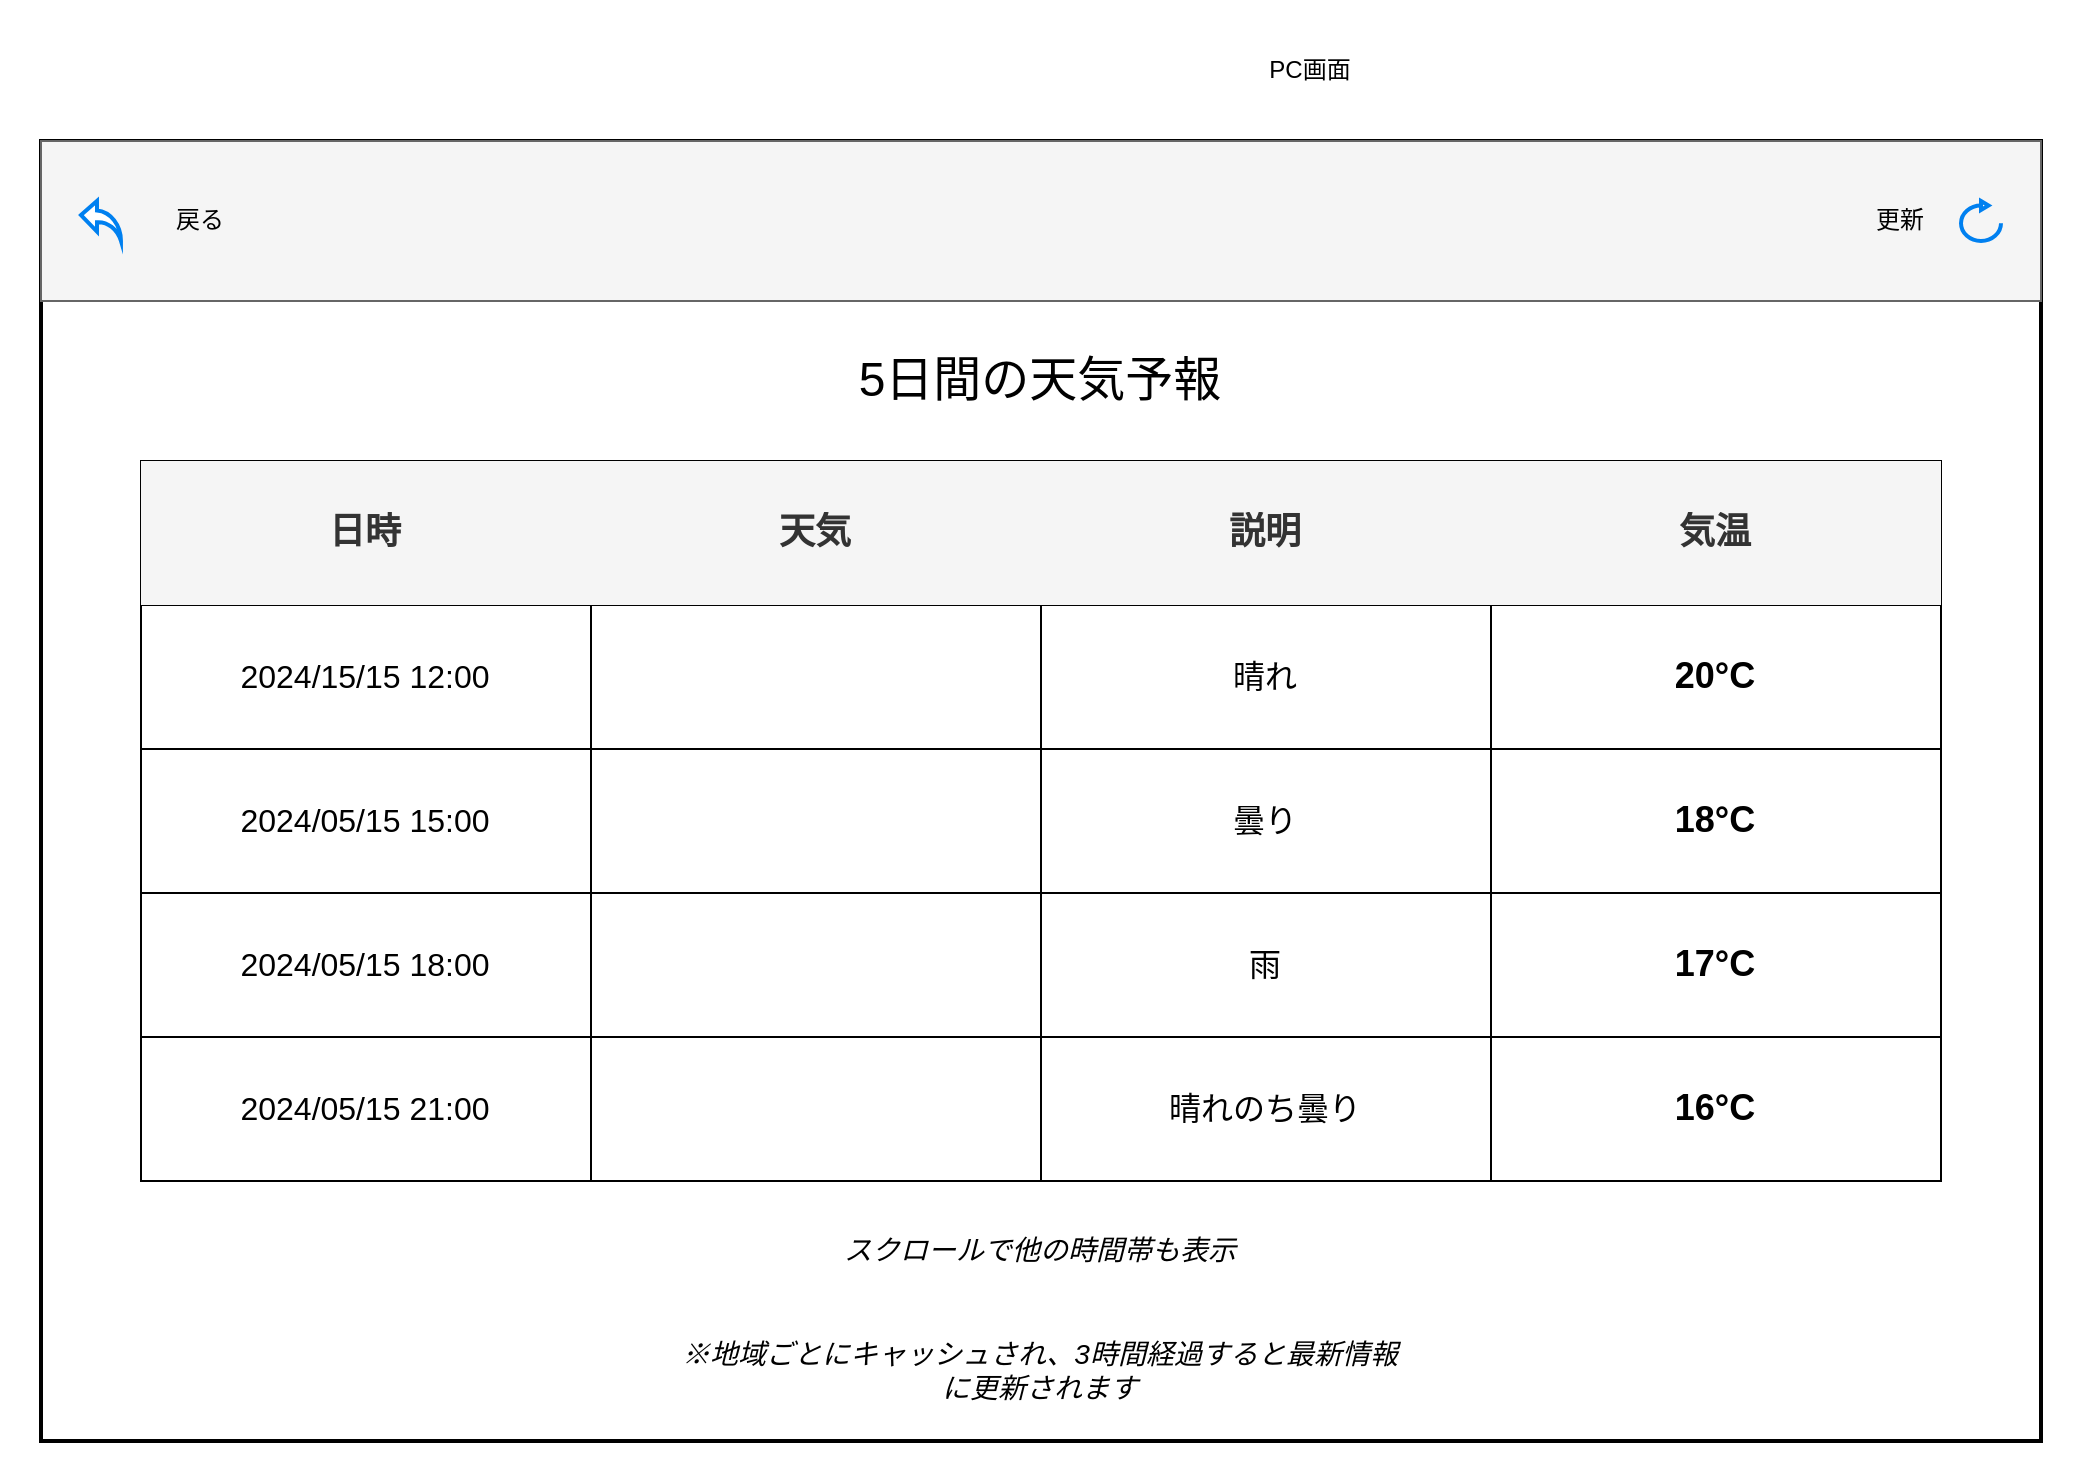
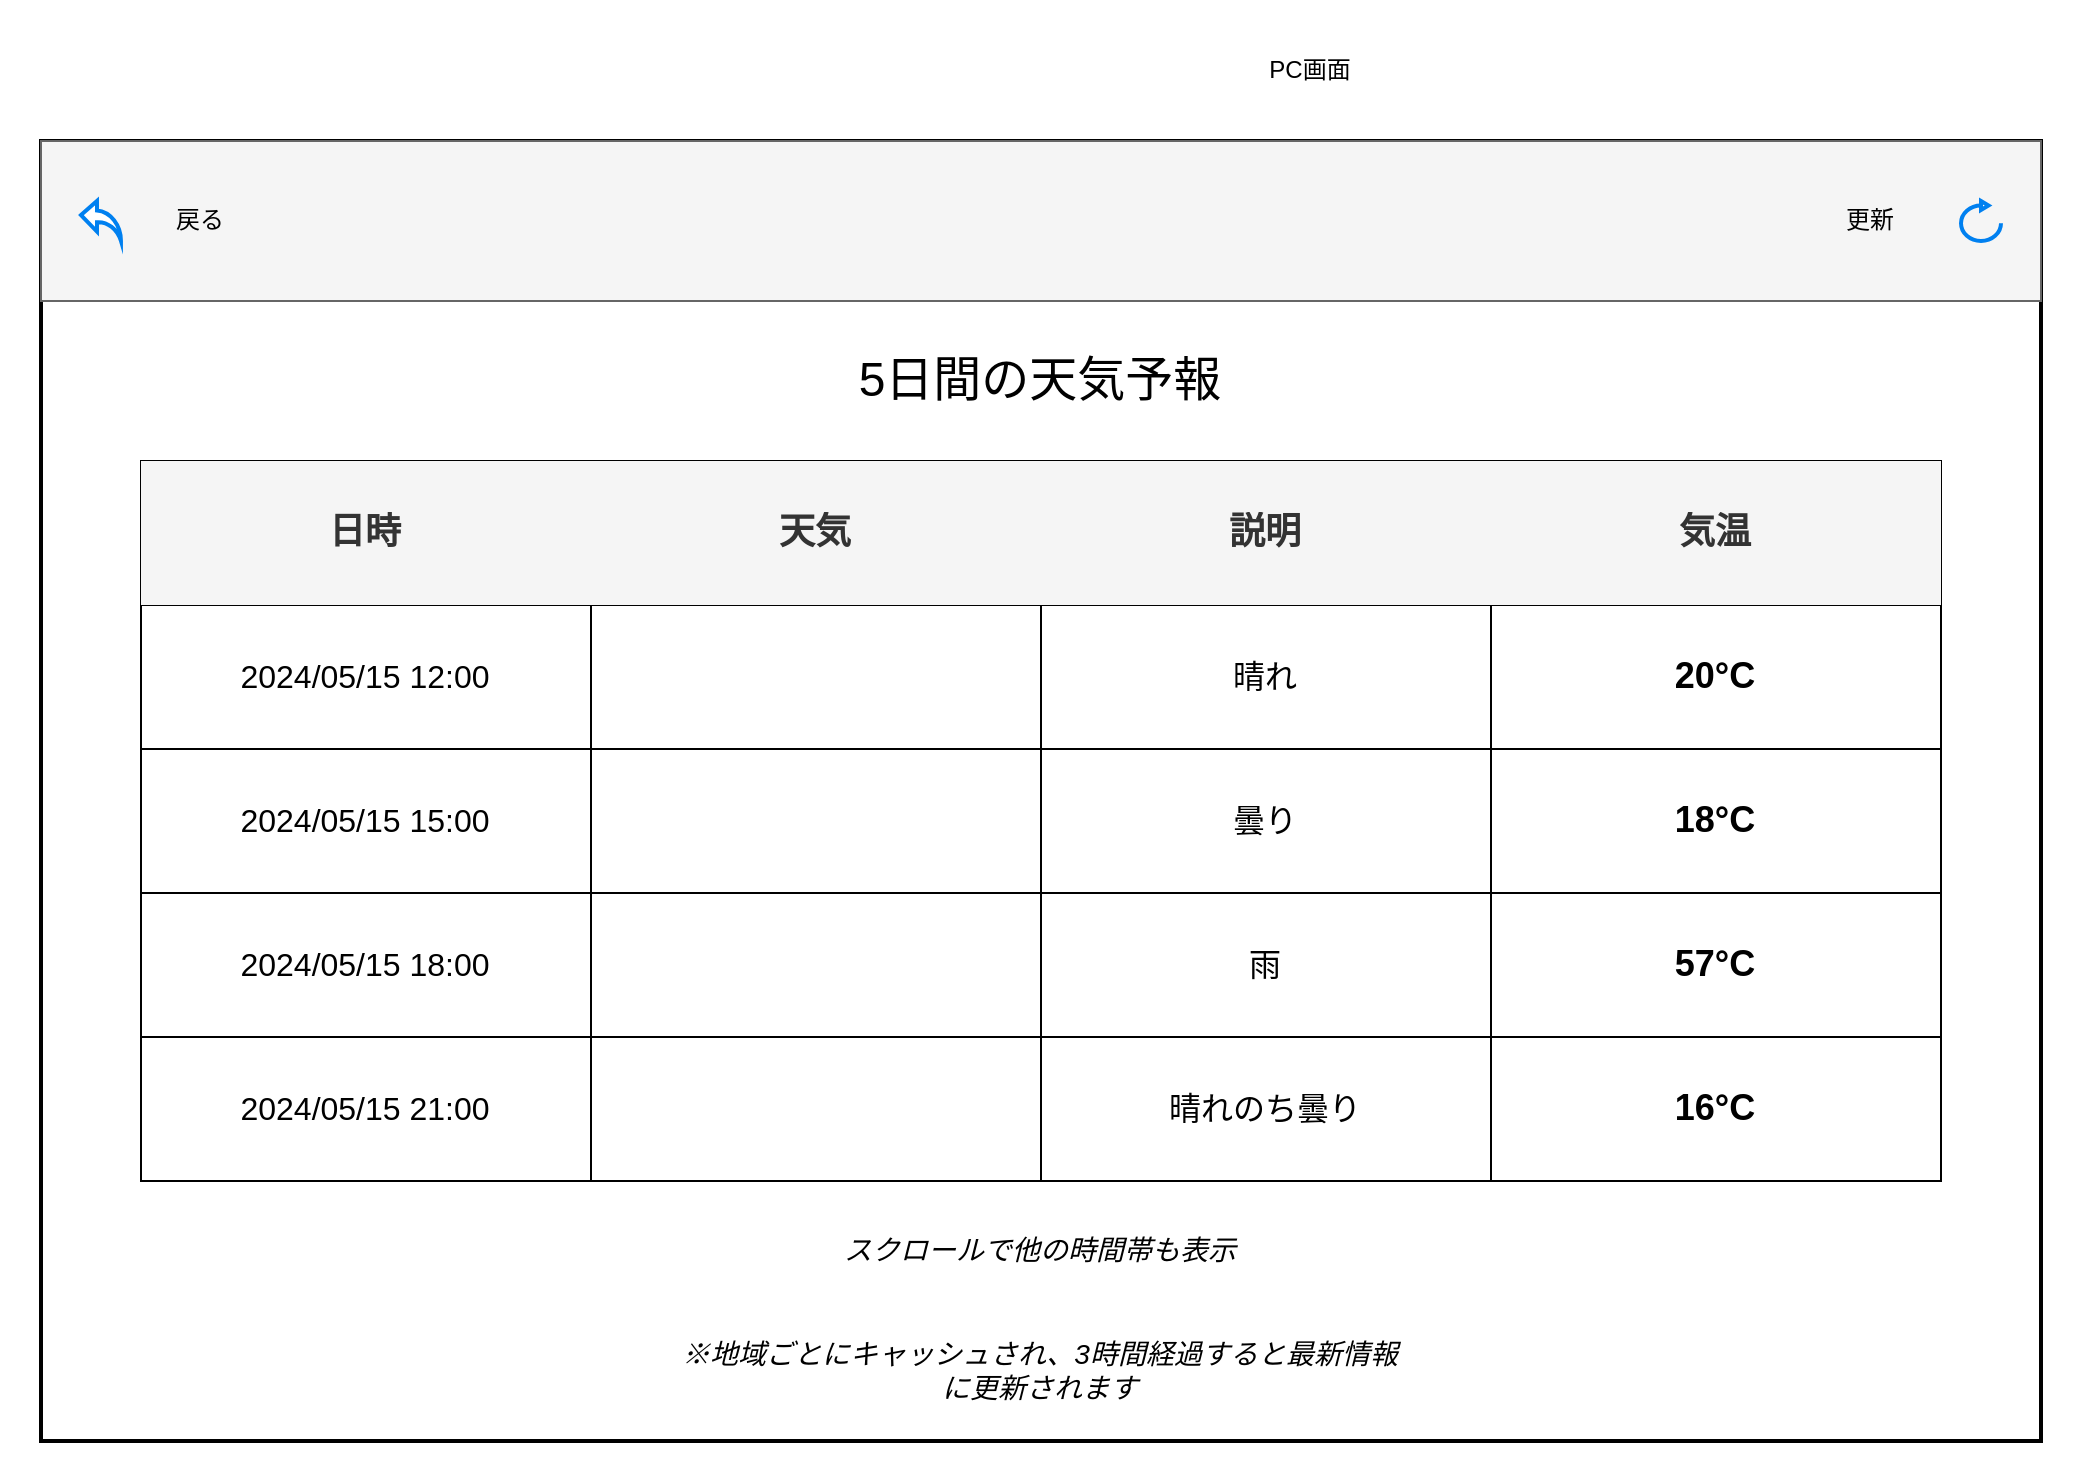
(1901, 221) -> (1871, 221)
(366, 677) -> (366, 677)
(1716, 965) -> (1716, 965)
